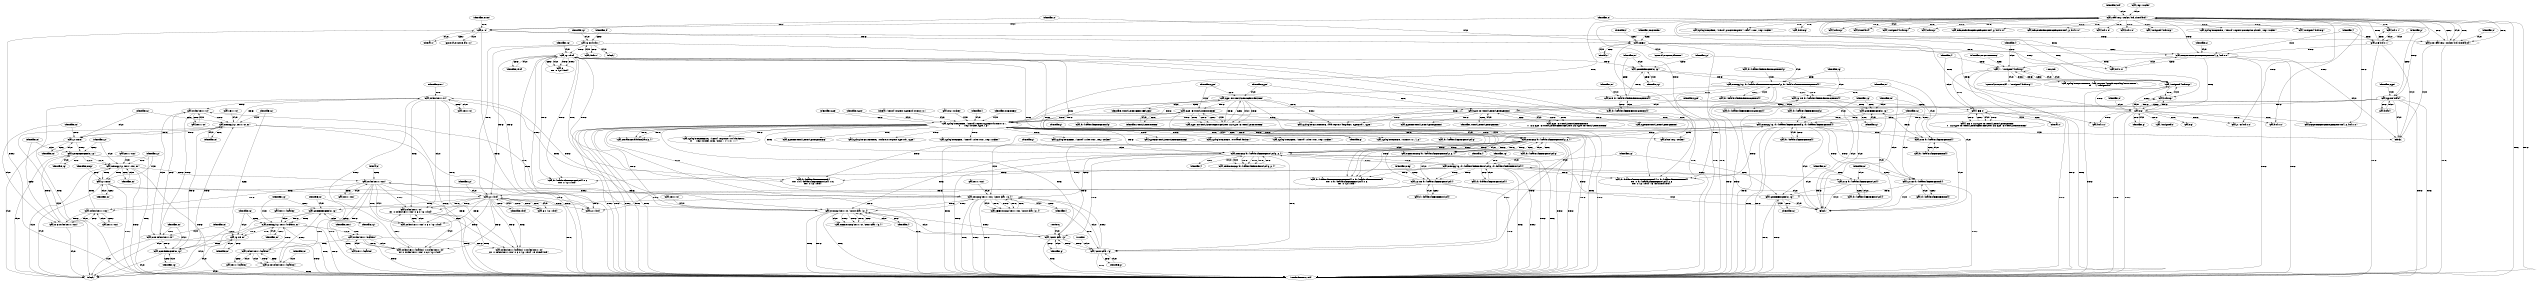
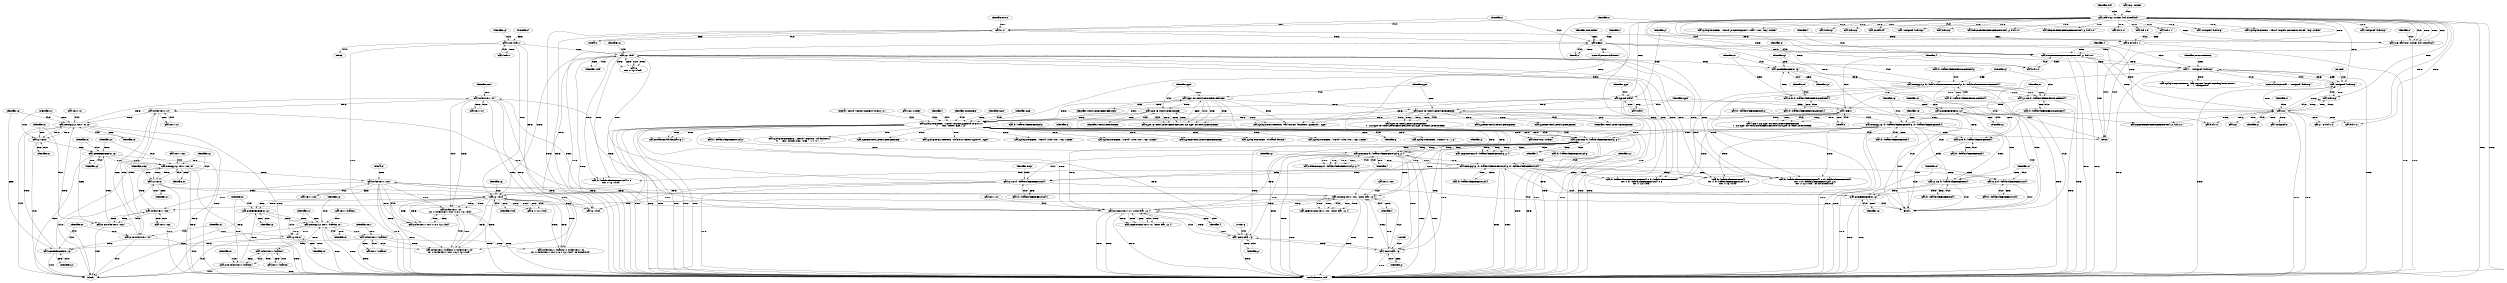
(458, 43) -> none
none -> (1298, 146)
(995, 166) -> (1430, 166)
